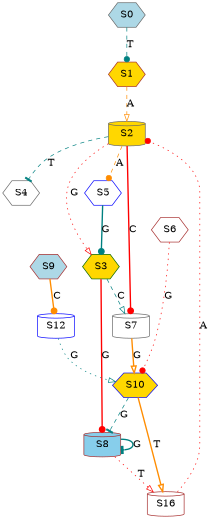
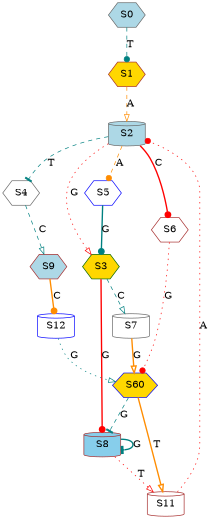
(127, 134) -> (127, 134)
none -> (34, 226)
(129, 227) -> (158, 177)
(135, 385) -> (135, 385)
(166, 504) -> (166, 504)
